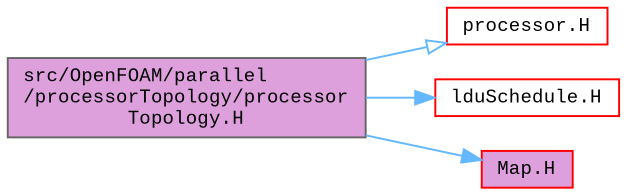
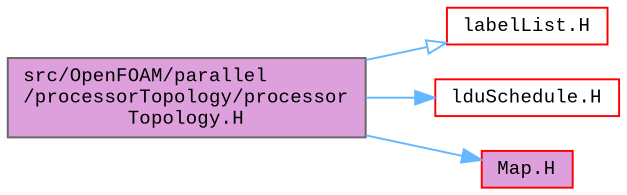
(527, 26) -> (527, 26)
